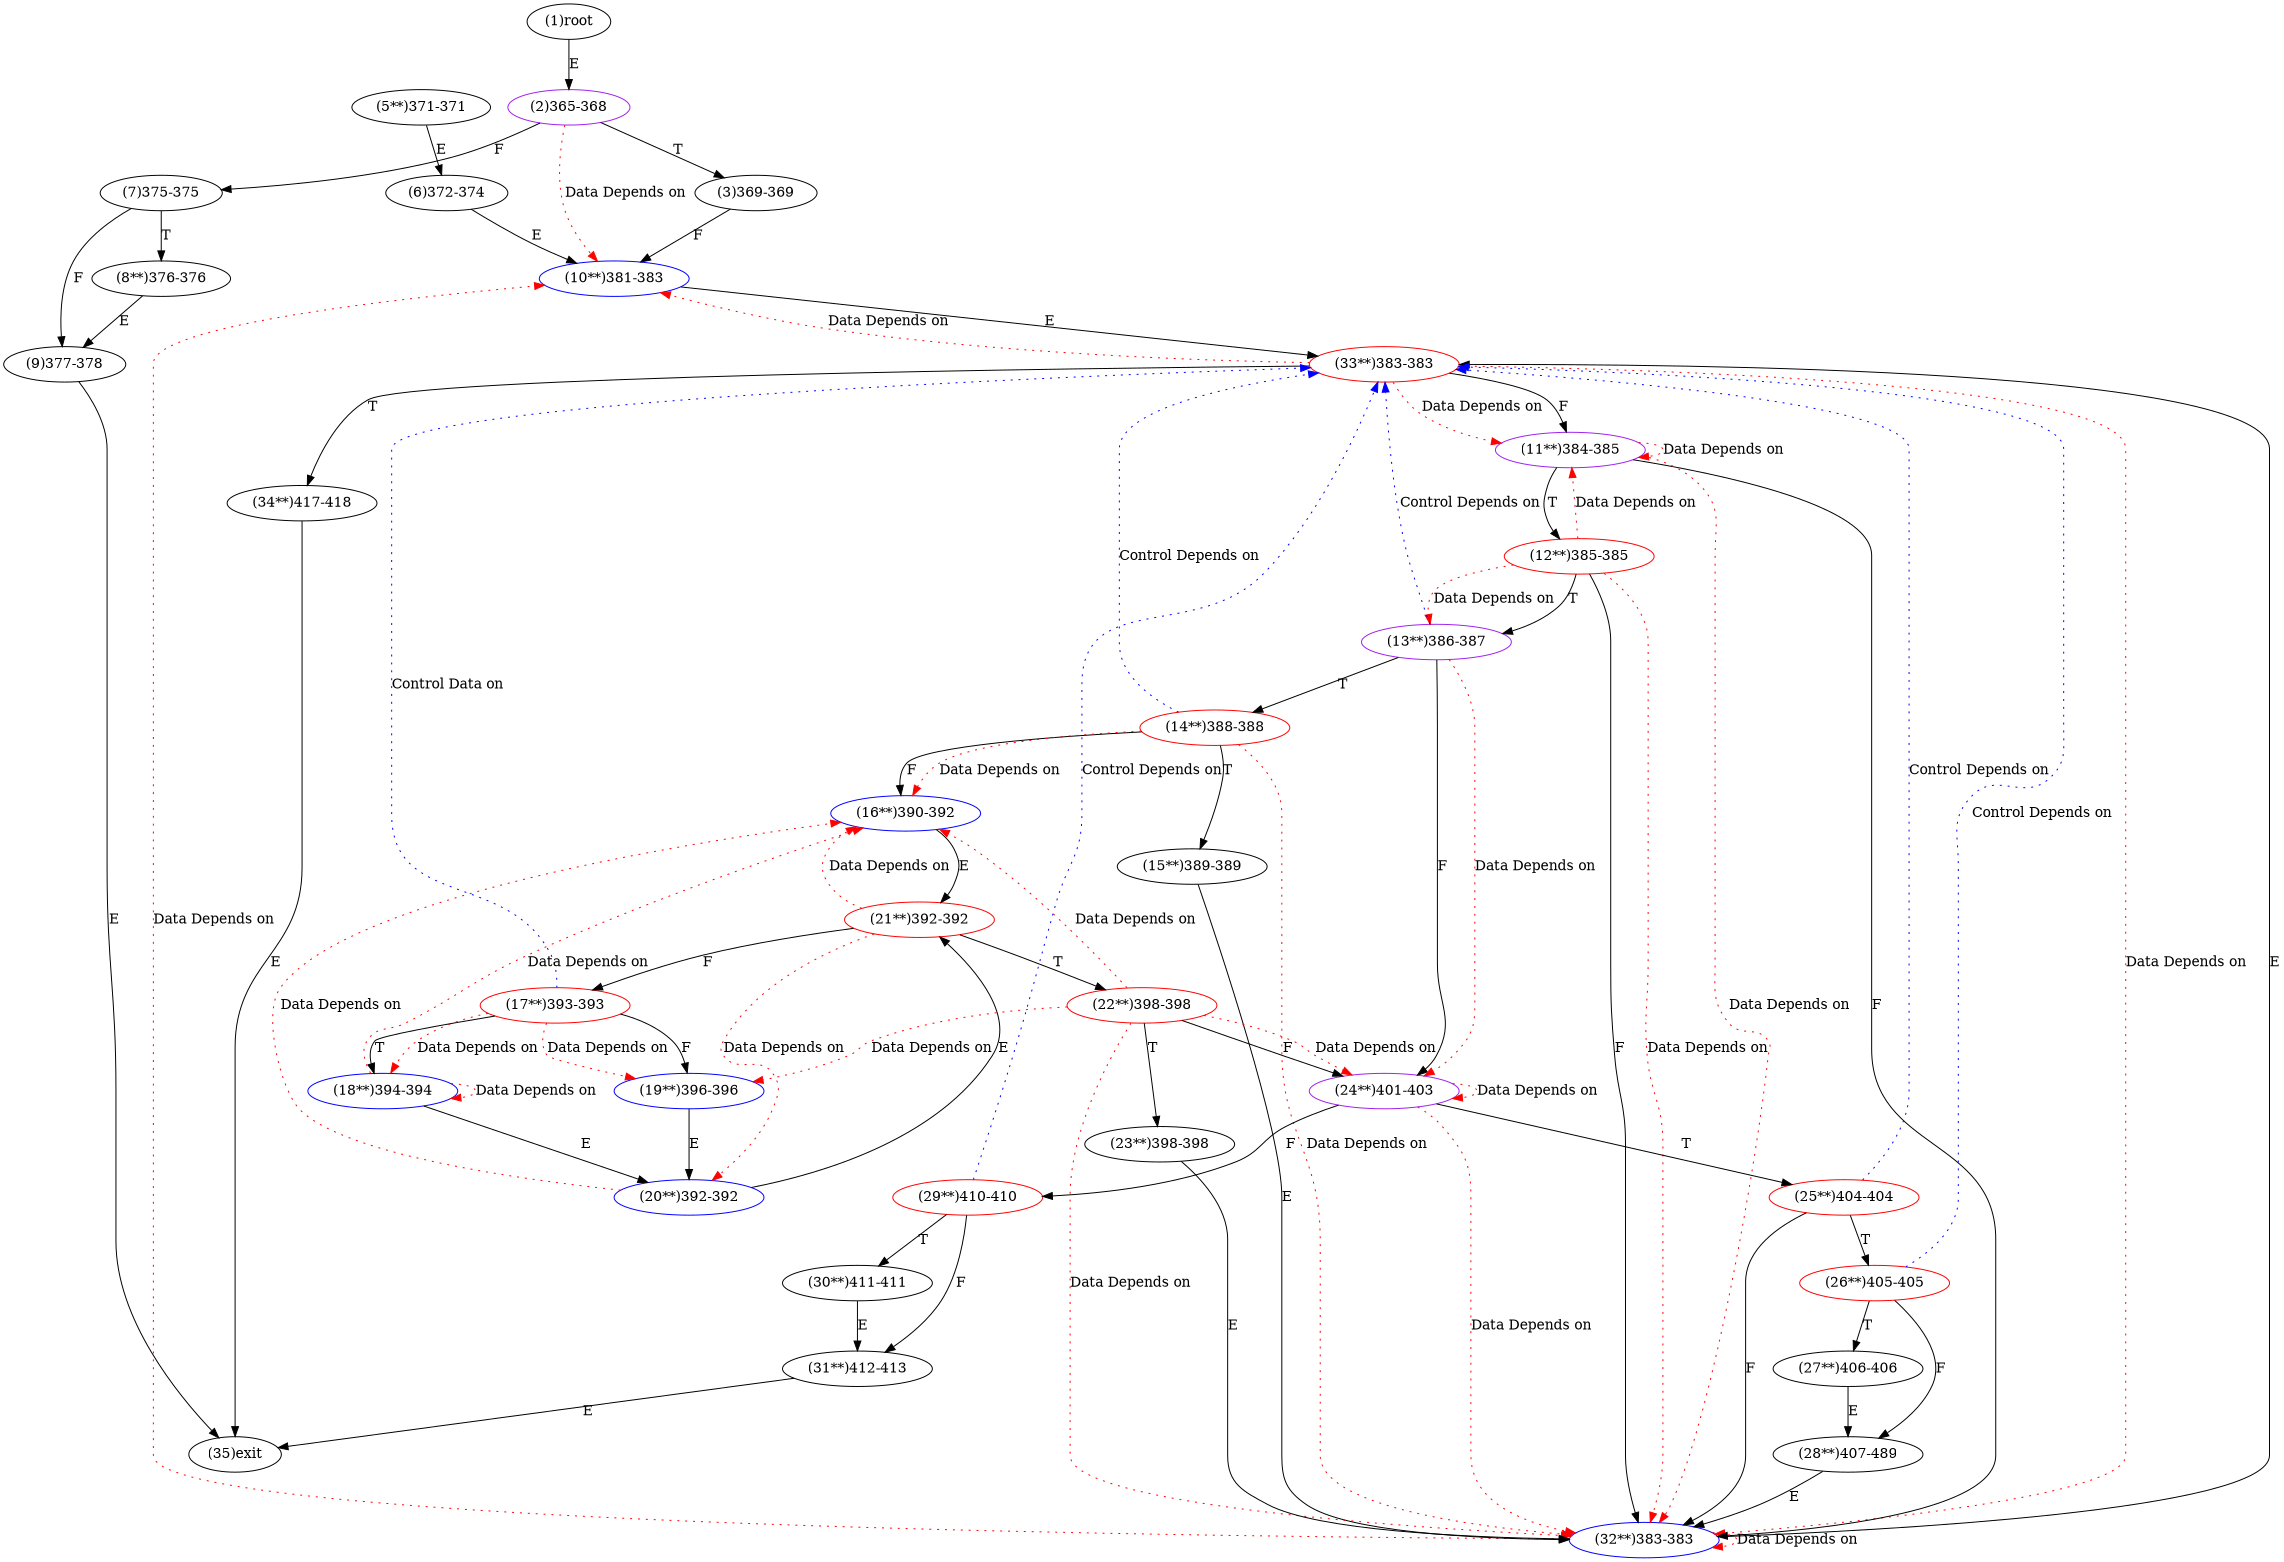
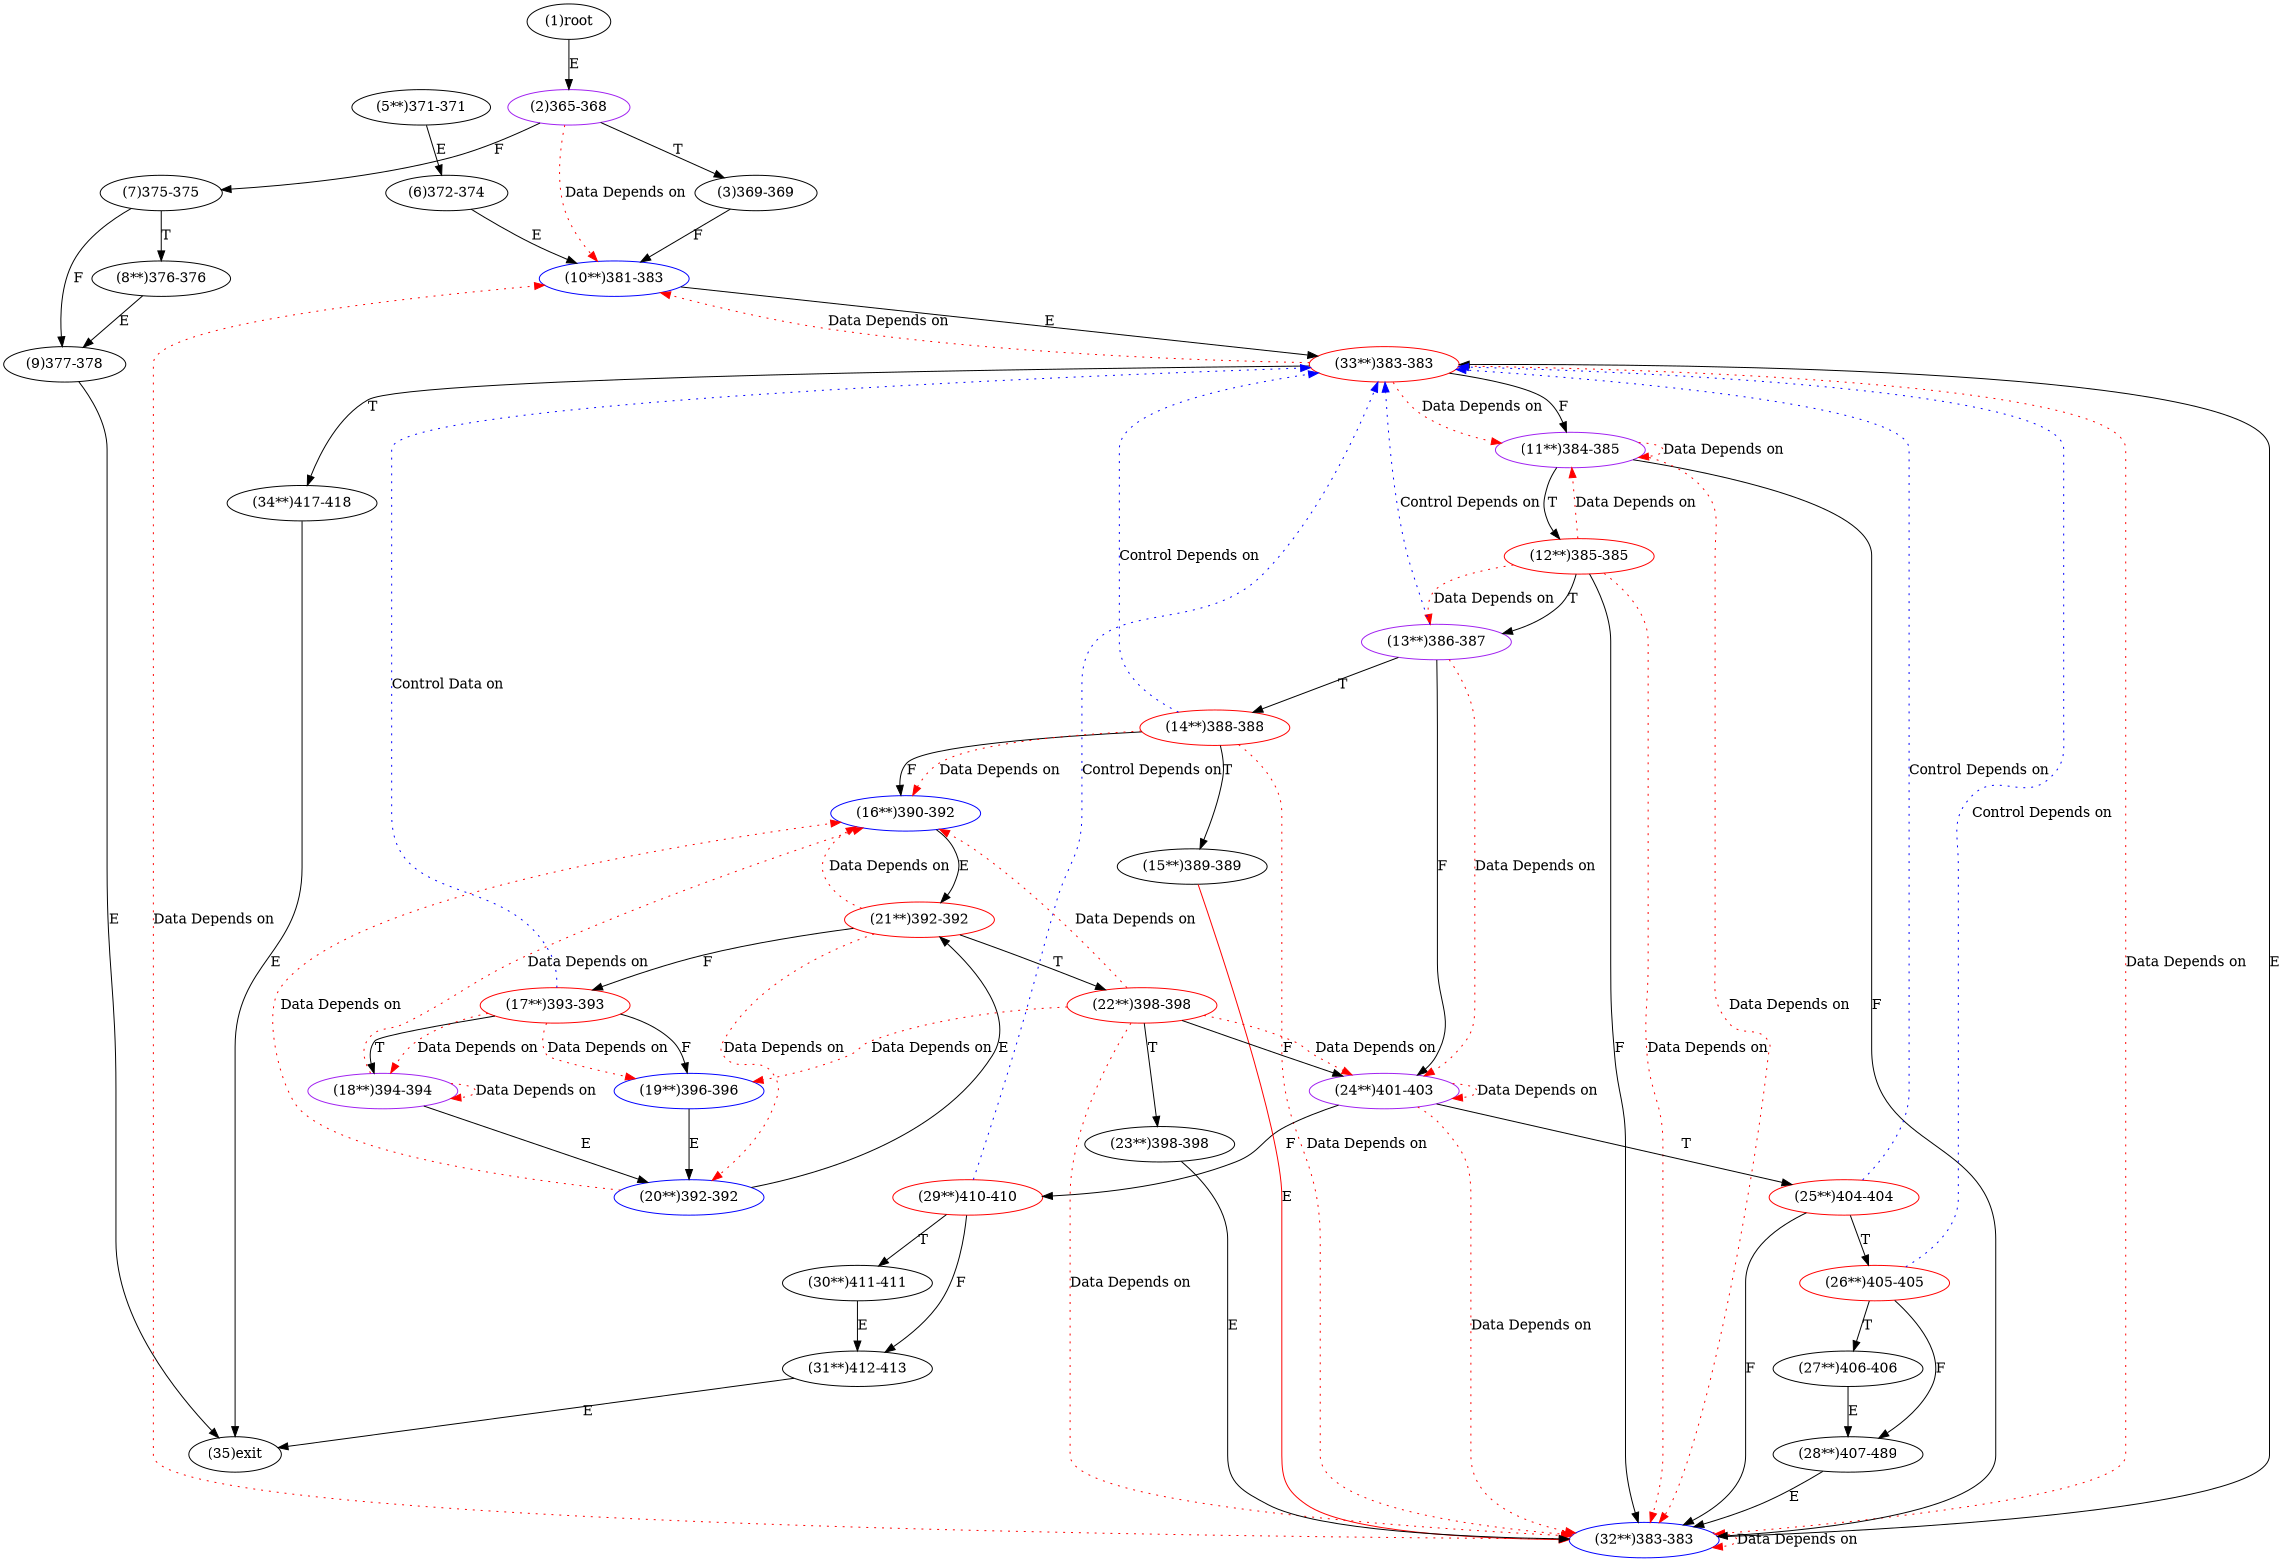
(383, 1091) -> (383, 1091)
(1282, 1322) -> (1282, 1322)
